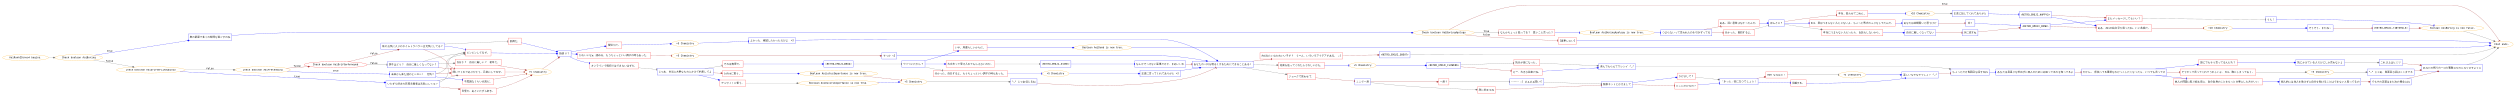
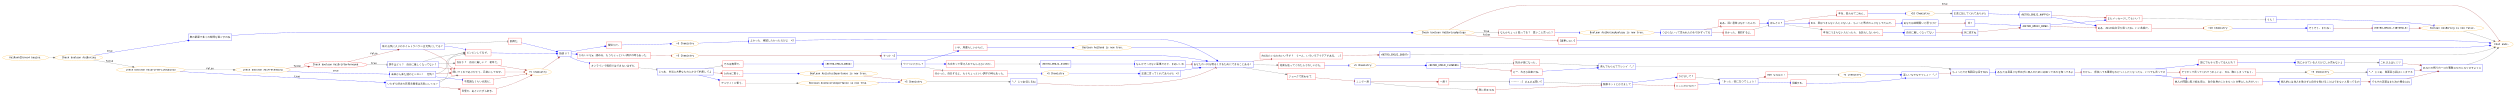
(374, 63) -> (374, 63)
